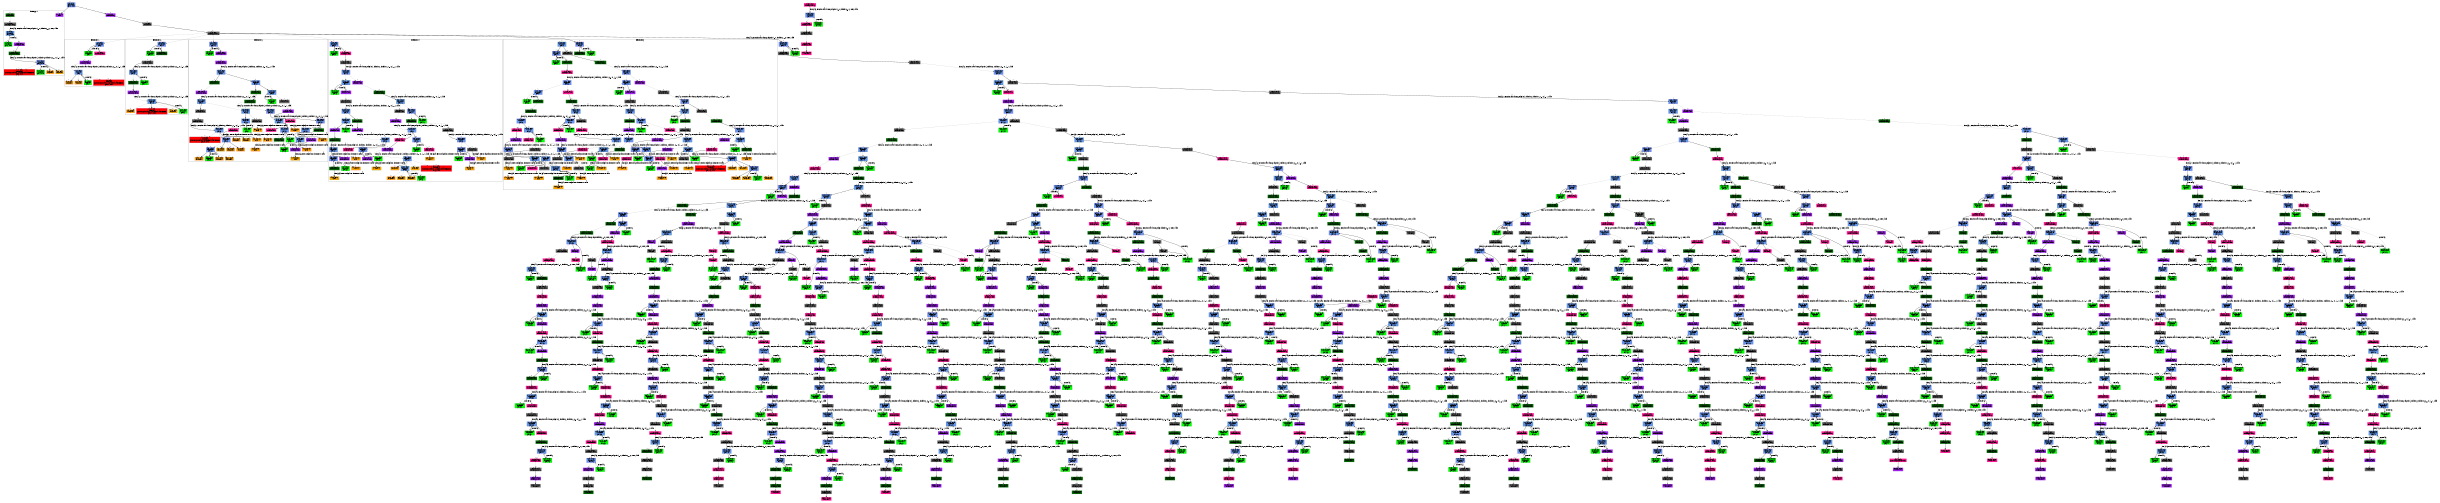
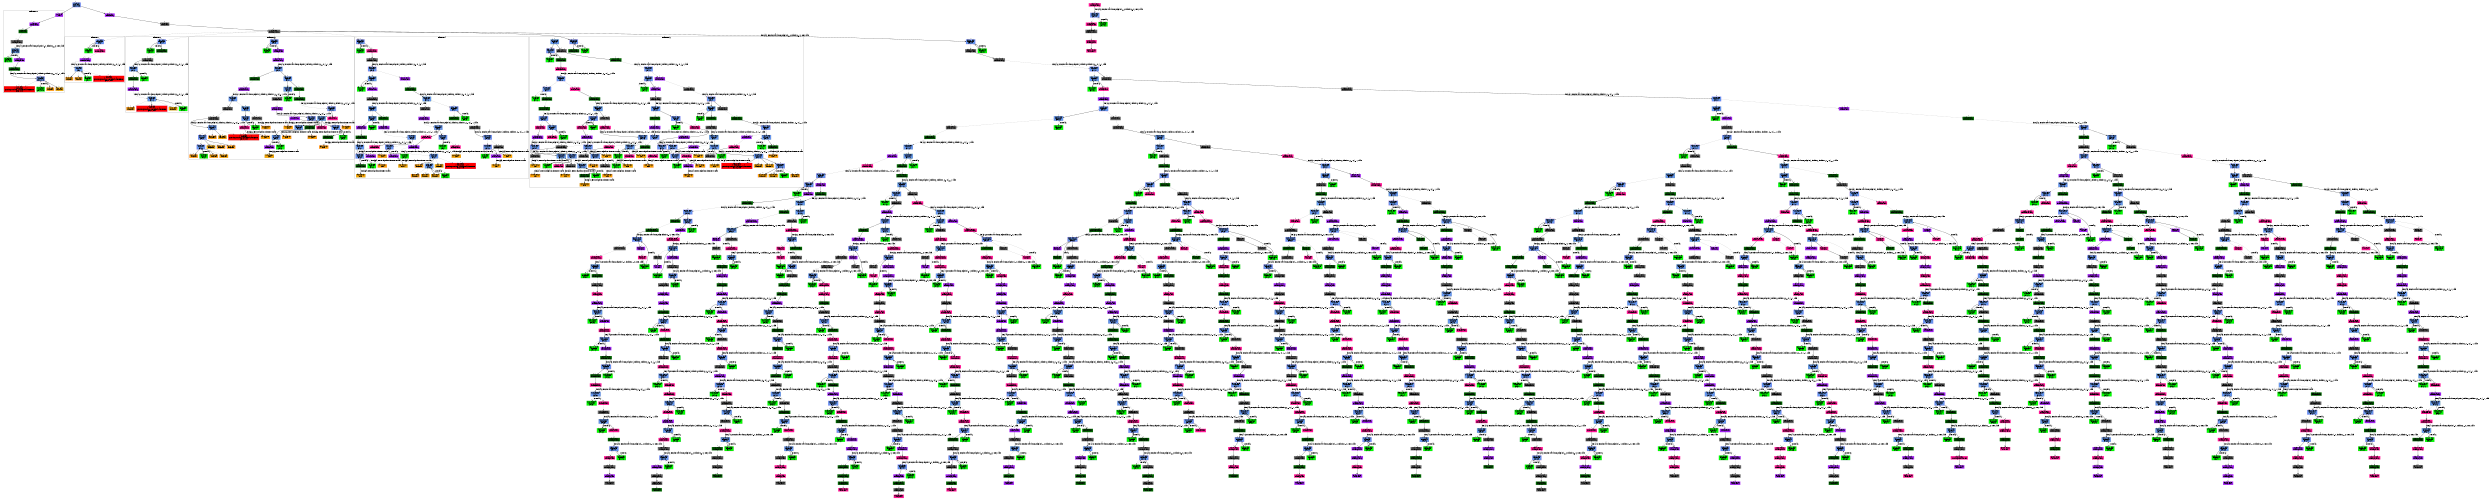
(34, 12) -> (34, 12)
none -> (34, 24)
(299, 137) -> (316, 121)
(1640, 215) -> (1687, 212)
(1350, 303) -> (1392, 307)
